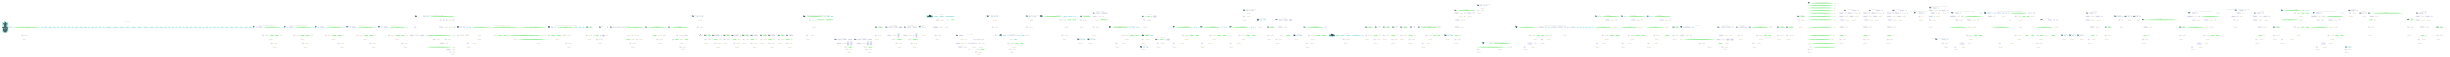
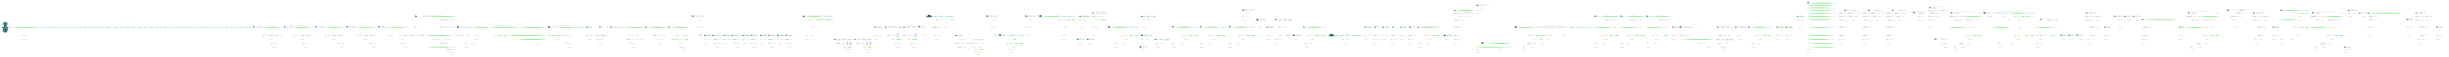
(403, 35) -> none
